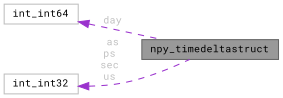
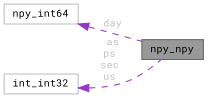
(41, 14) -> (41, 14)
(210, 50) -> (173, 50)
